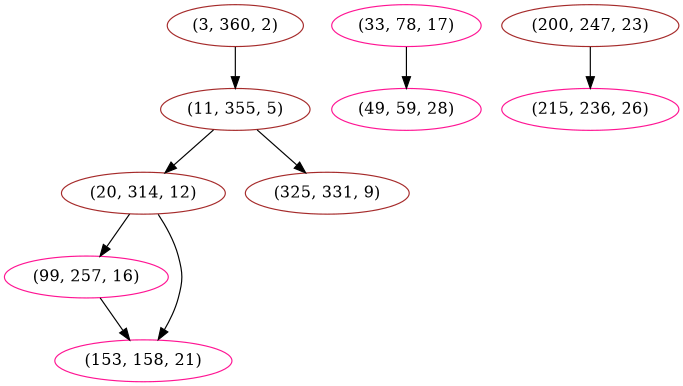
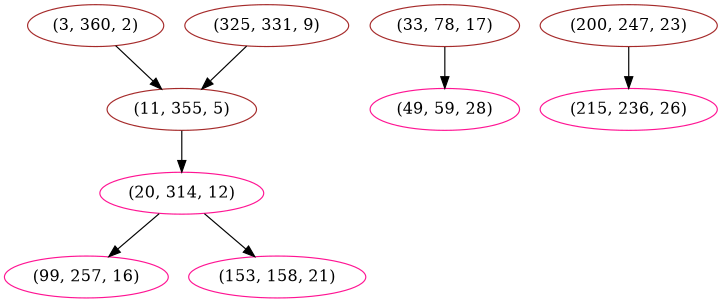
(406, 26) -> (445, 26)
(277, 147) -> (229, 63)
(143, 193) -> (182, 193)
(111, 314) -> none
